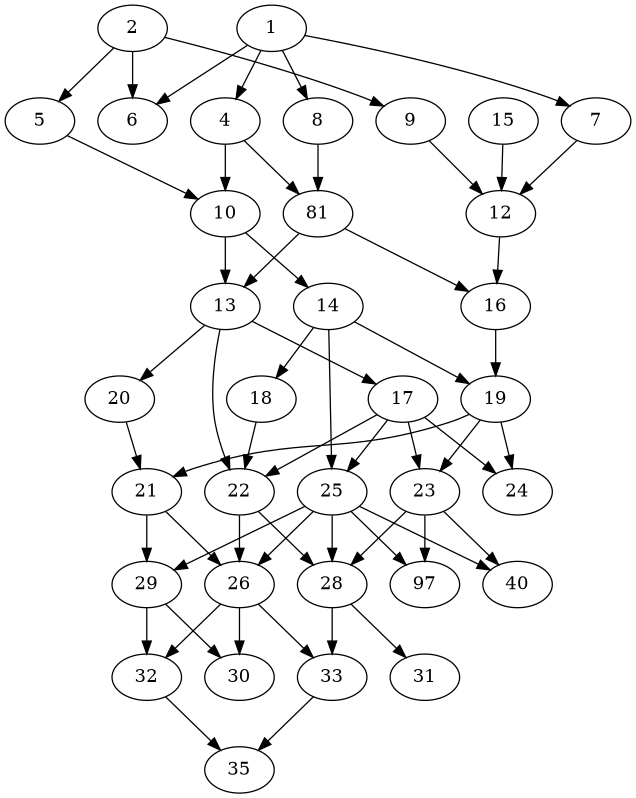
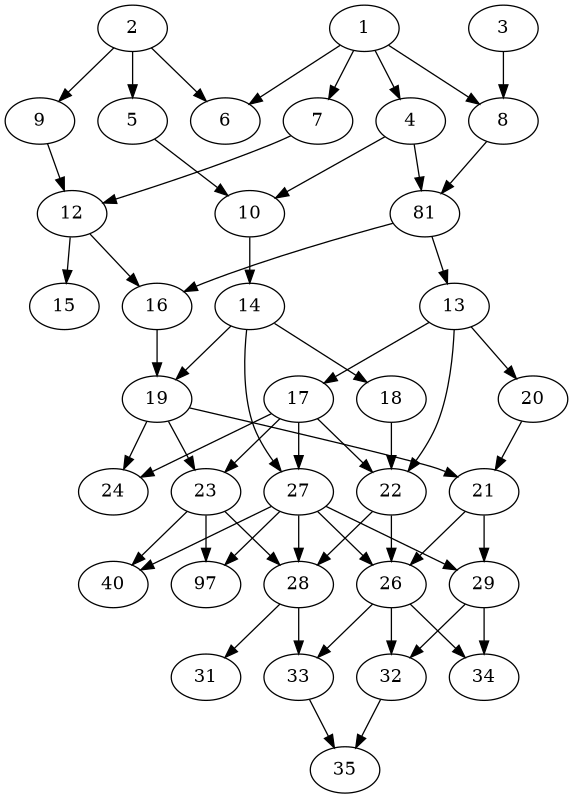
none -> (503, 28)
(502, 161) -> (69, 254)
(225, 254) -> none
(332, 492) -> (299, 492)
(239, 677) -> (484, 677)
